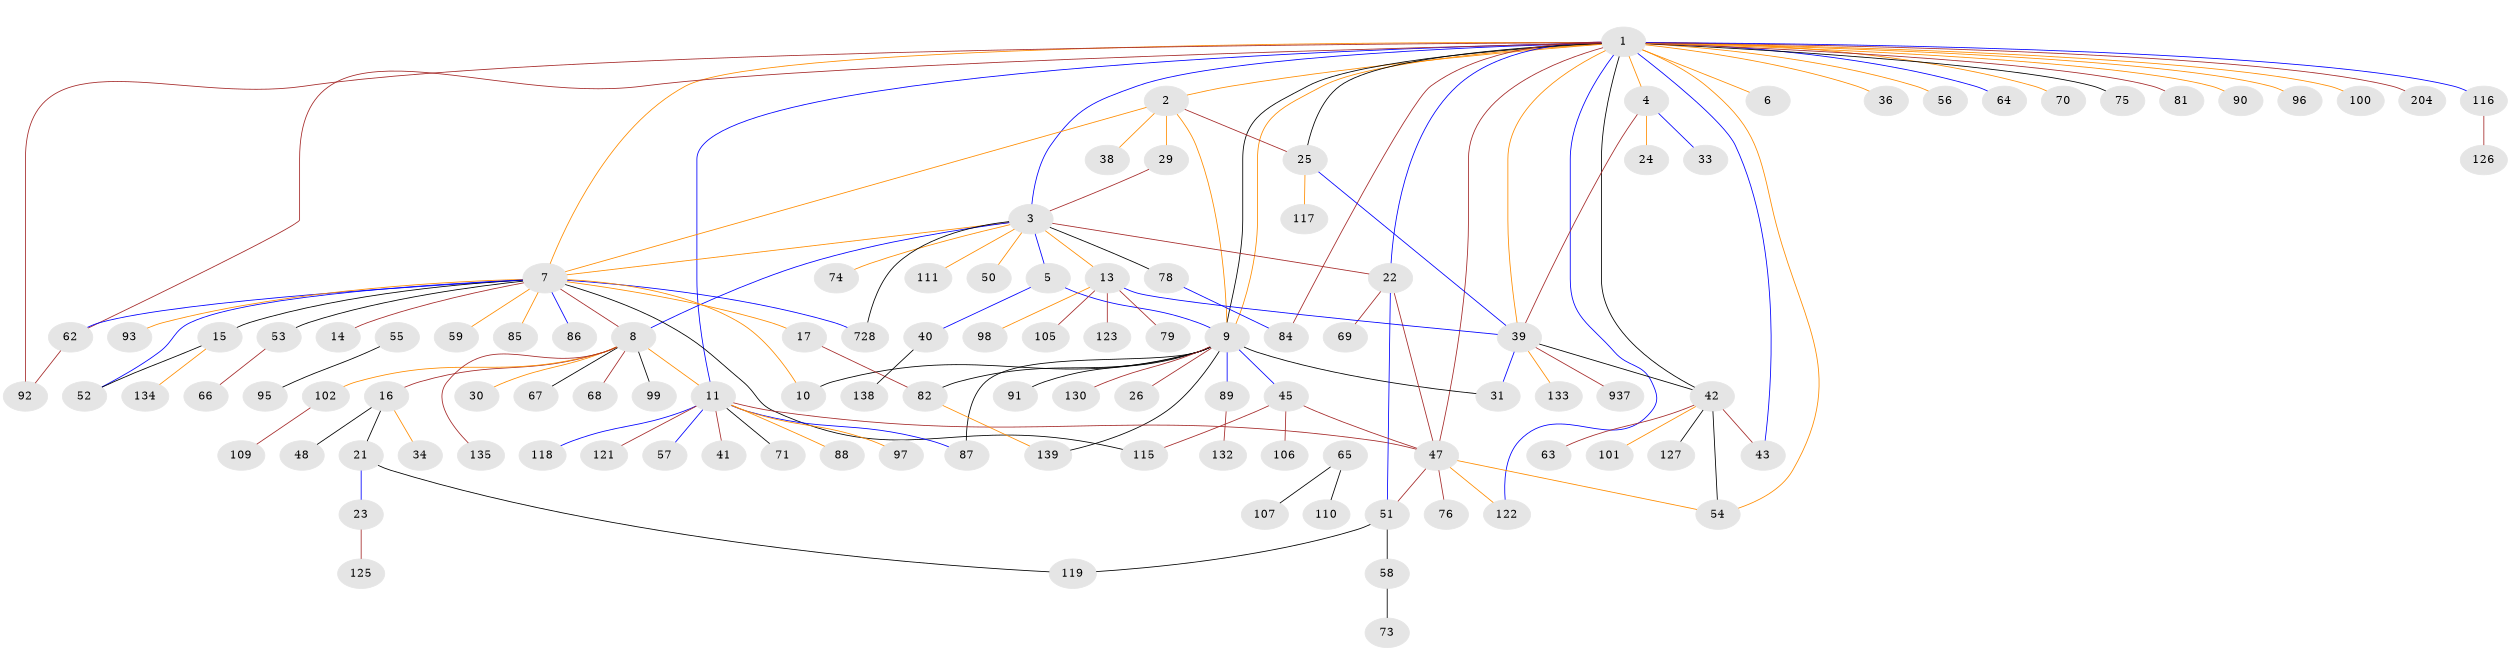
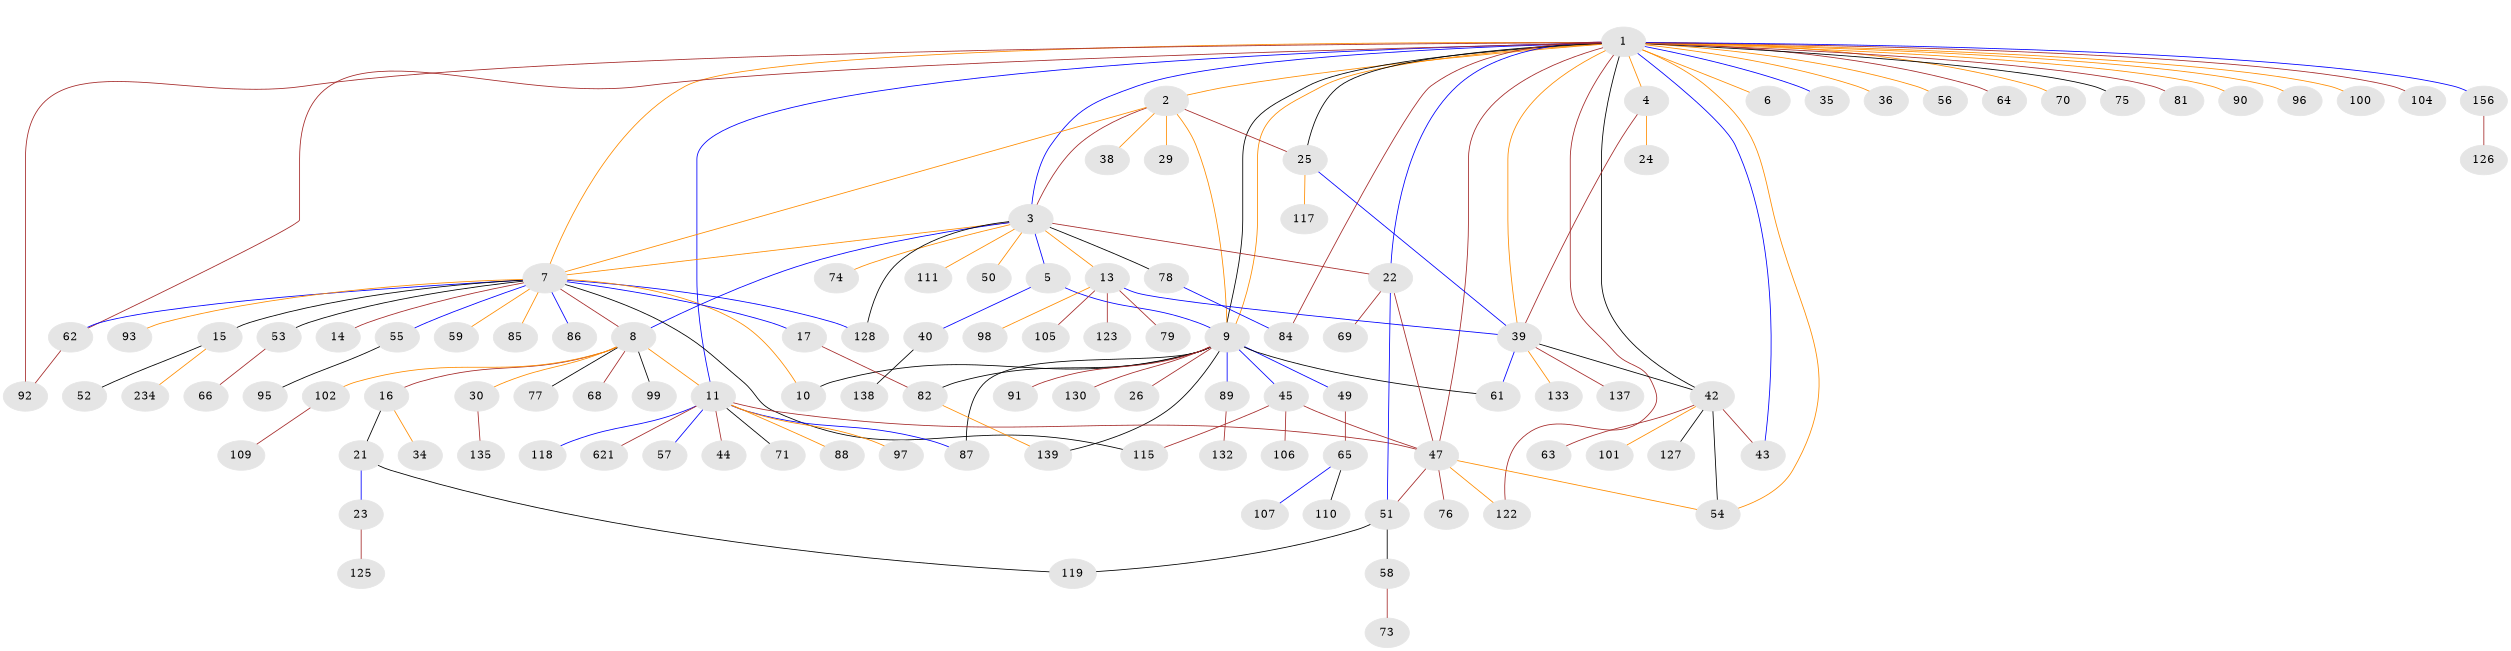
(1870, 63) -> (1870, 63)
none -> (1827, 101)
(2422, 101) -> (2422, 101)
(2484, 101) -> (2484, 101)
(1706, 160) -> none
(1100, 191) -> (1080, 143)
(733, 312) -> (733, 312)
(191, 322) -> (470, 306)
(865, 337) -> (865, 337)
(1602, 338) -> (1602, 338)
(493, 355) -> (479, 426)
(1121, 367) -> (1121, 367)
(145, 396) -> (145, 396)
(536, 396) -> (536, 396)
none -> (1345, 396)
(1498, 396) -> (1498, 396)
(1620, 396) -> (1620, 396)
(302, 456) -> none
(604, 456) -> (604, 456)
(724, 456) -> (724, 456)
(1305, 485) -> (1305, 485)
(1387, 603) -> (1387, 603)
